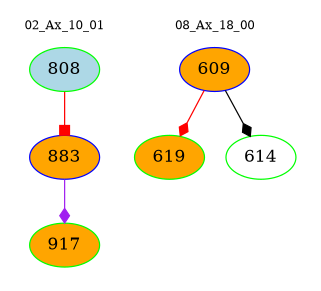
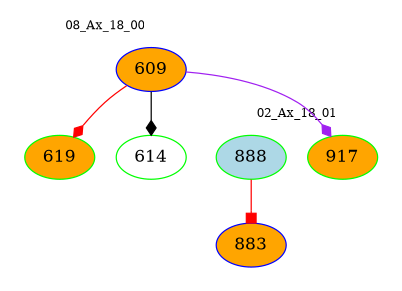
(65, 26) -> (297, 114)
(65, 70) -> (251, 157)
(65, 194) -> (259, 86)
